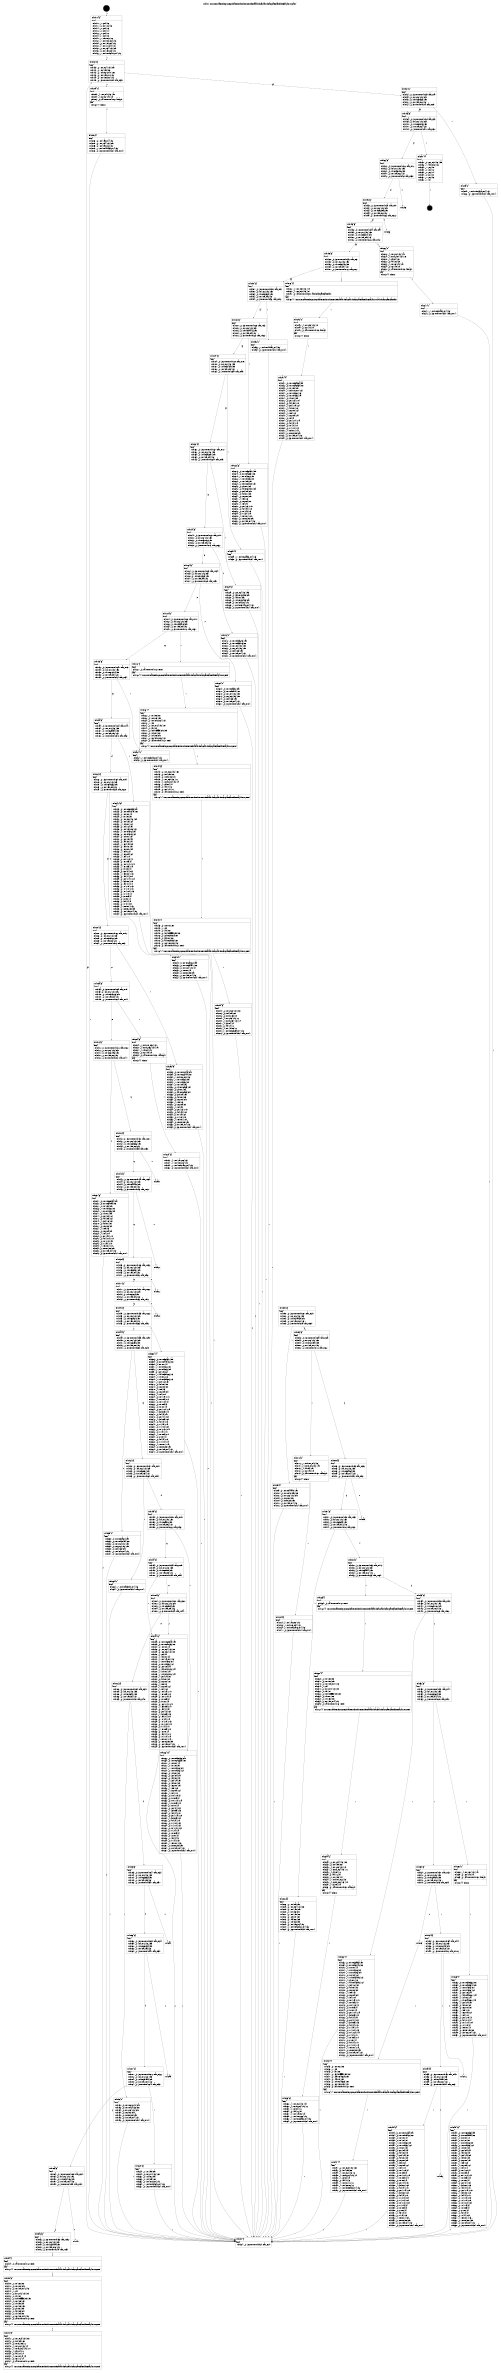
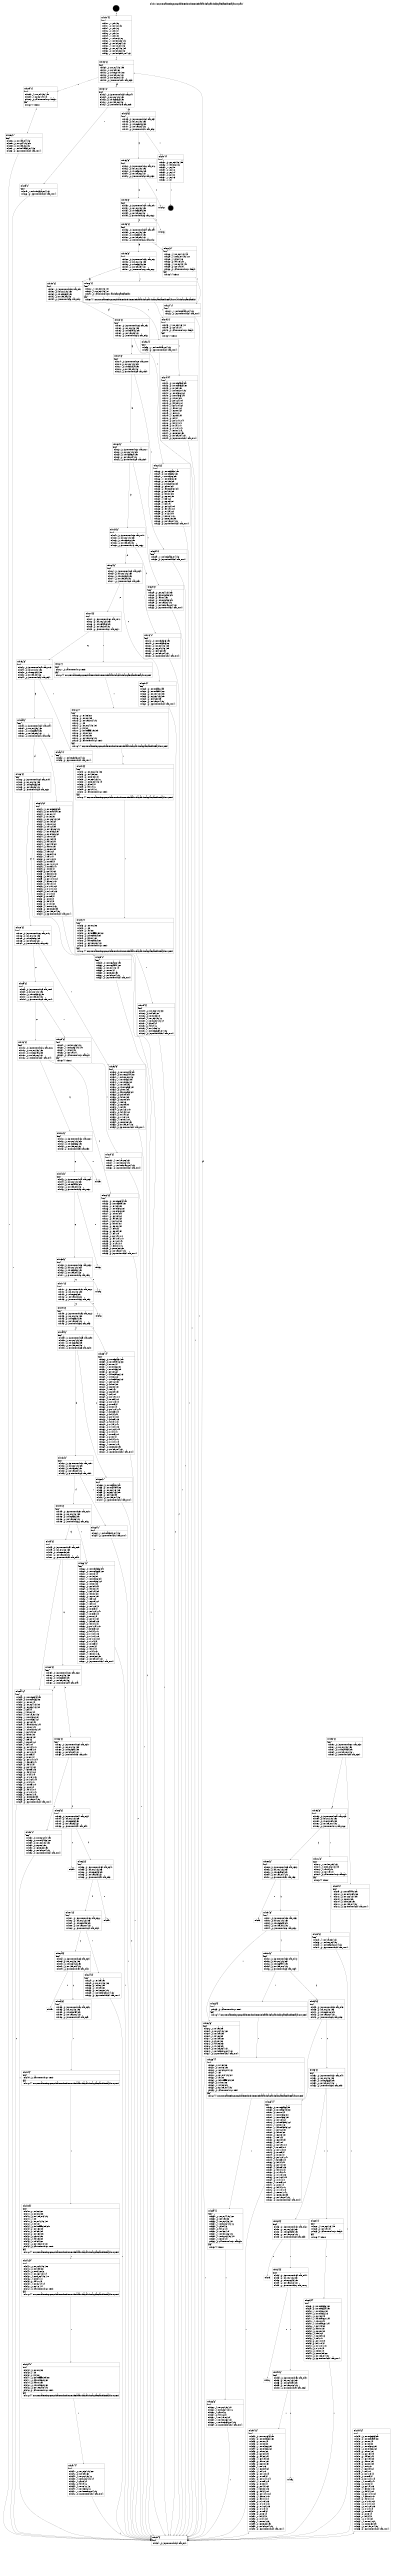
(398, 2002) -> (71, 2329)
